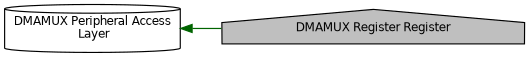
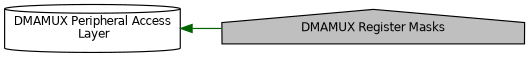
(373, 28) -> (373, 28)
